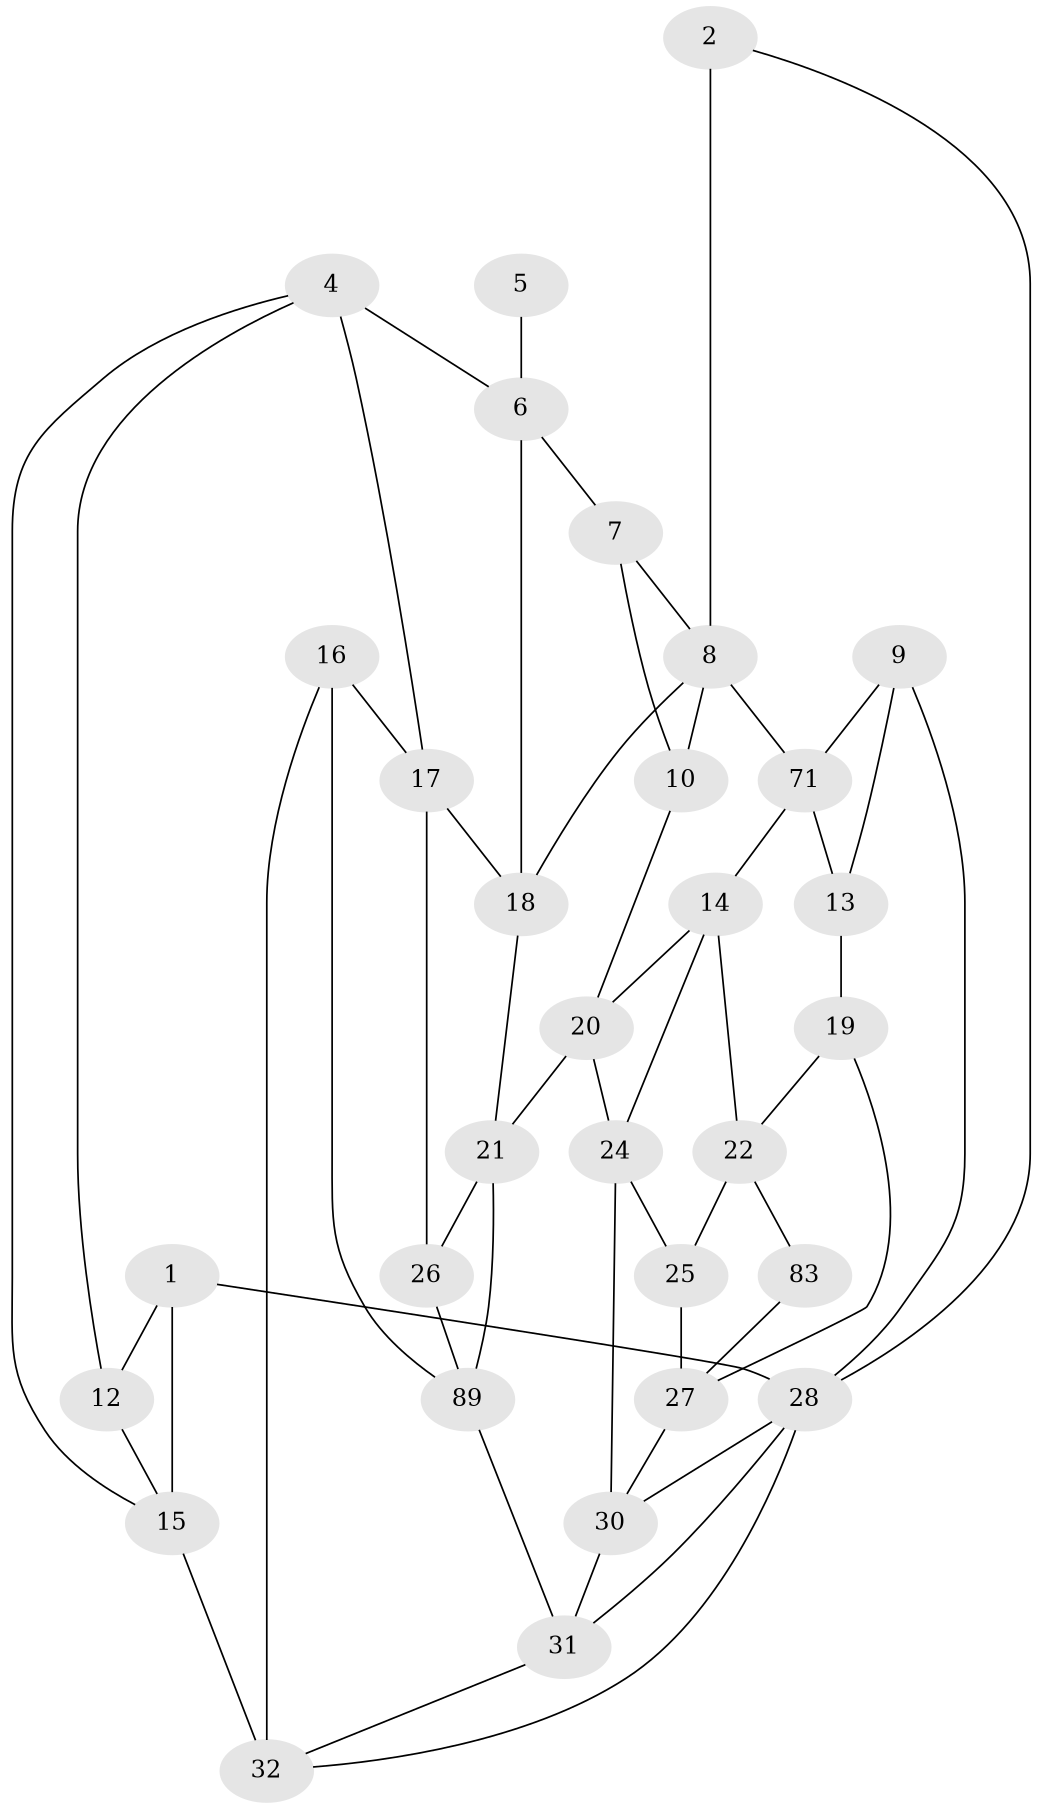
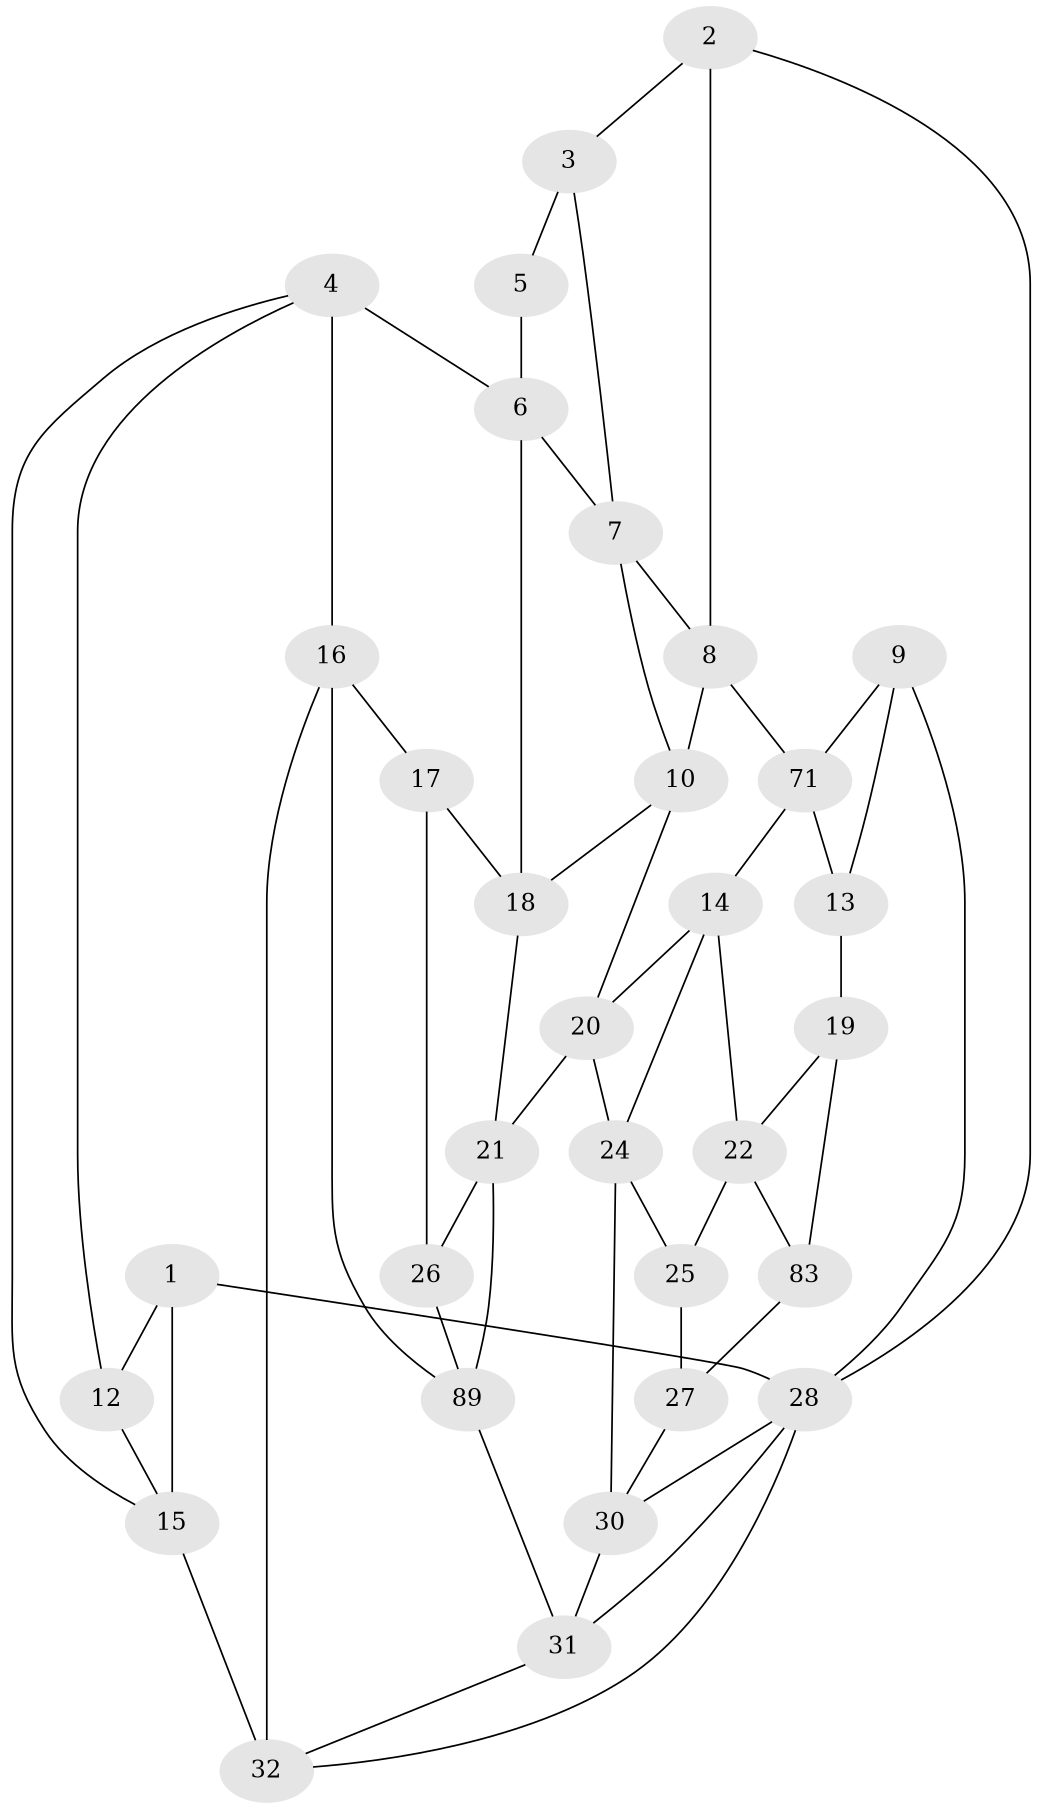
none -> (569, 162)
(387, 532) -> (332, 471)
(602, 773) -> (601, 843)
(884, 1265) -> (823, 1152)
